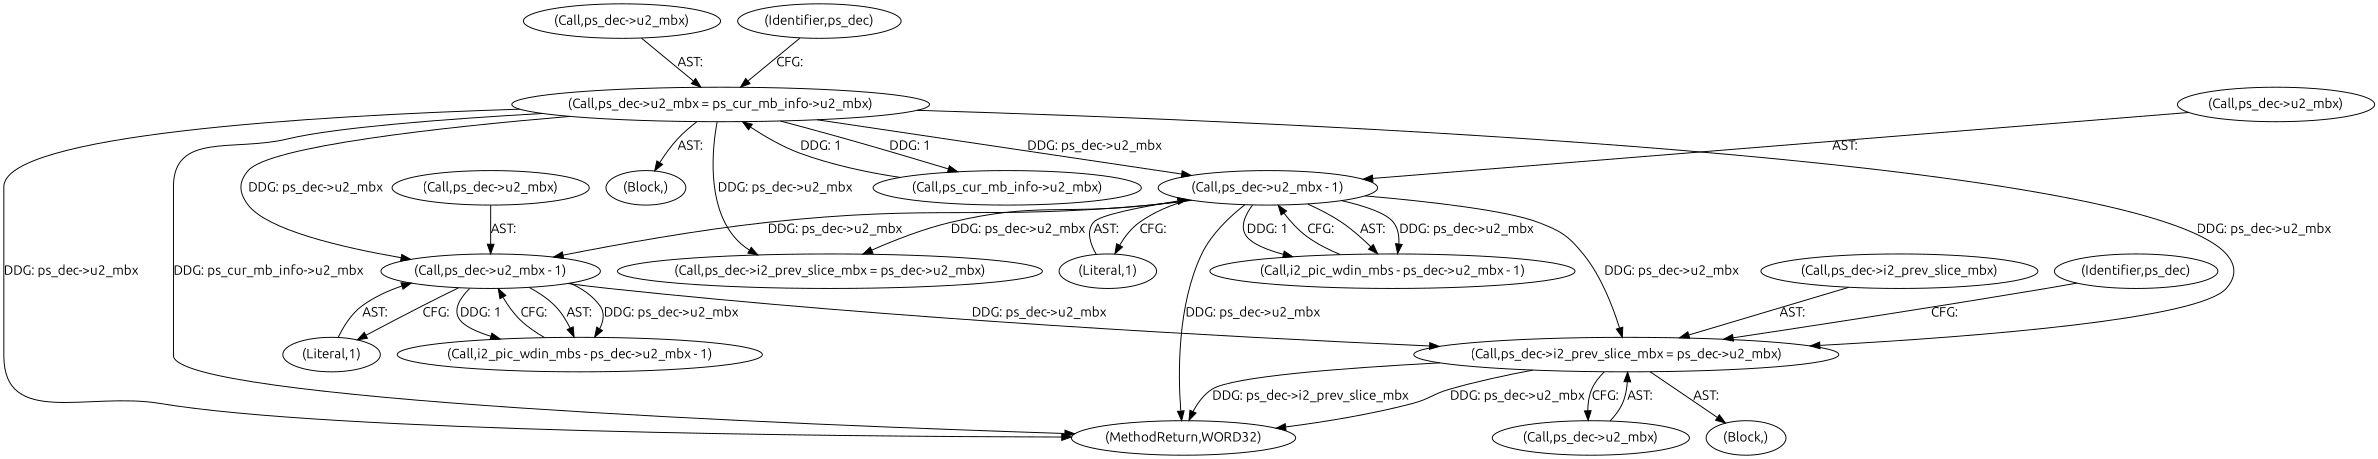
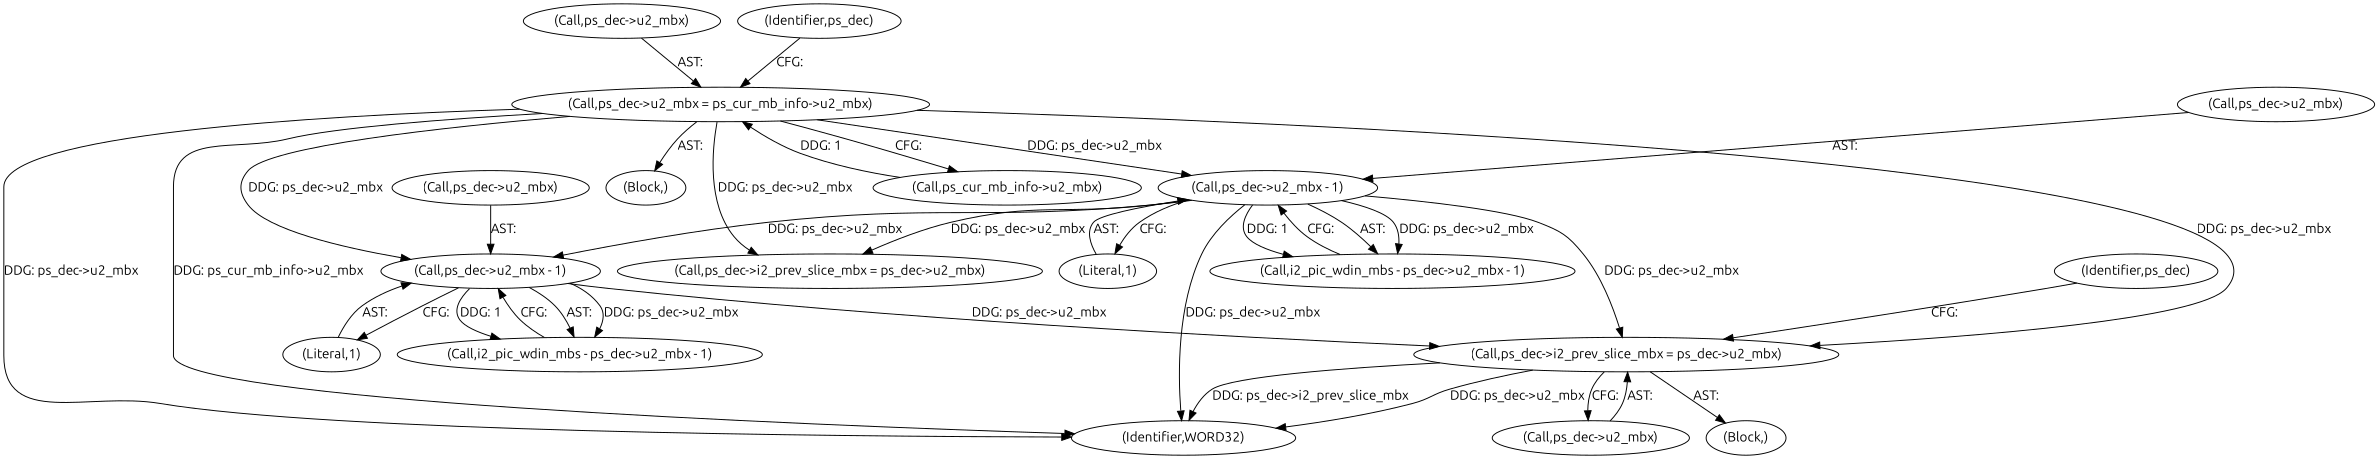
(910, 146) -> (910, 146)
(1899, 271) -> none
(1184, 438) -> (1184, 438)
